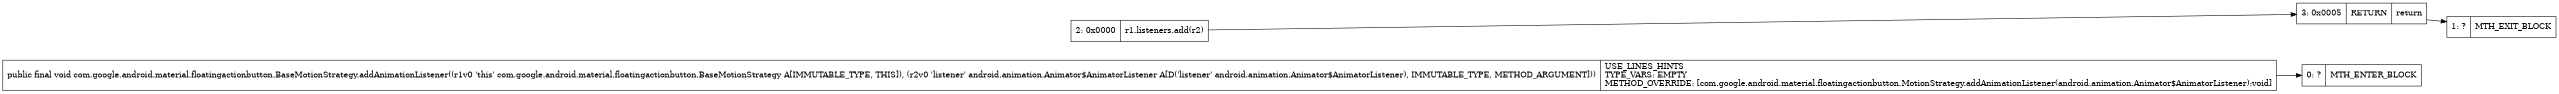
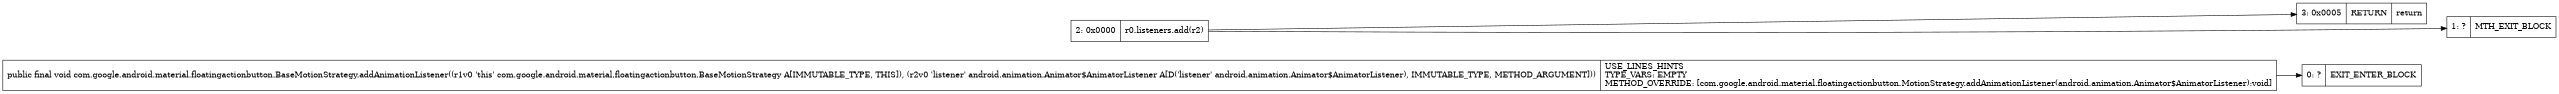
(2434, 20) -> (1825, 32)
(1164, 31) -> (1164, 31)
(2373, 75) -> (2373, 75)
